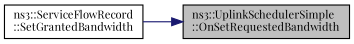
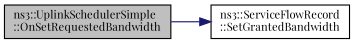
(157, 22) -> (185, 22)
